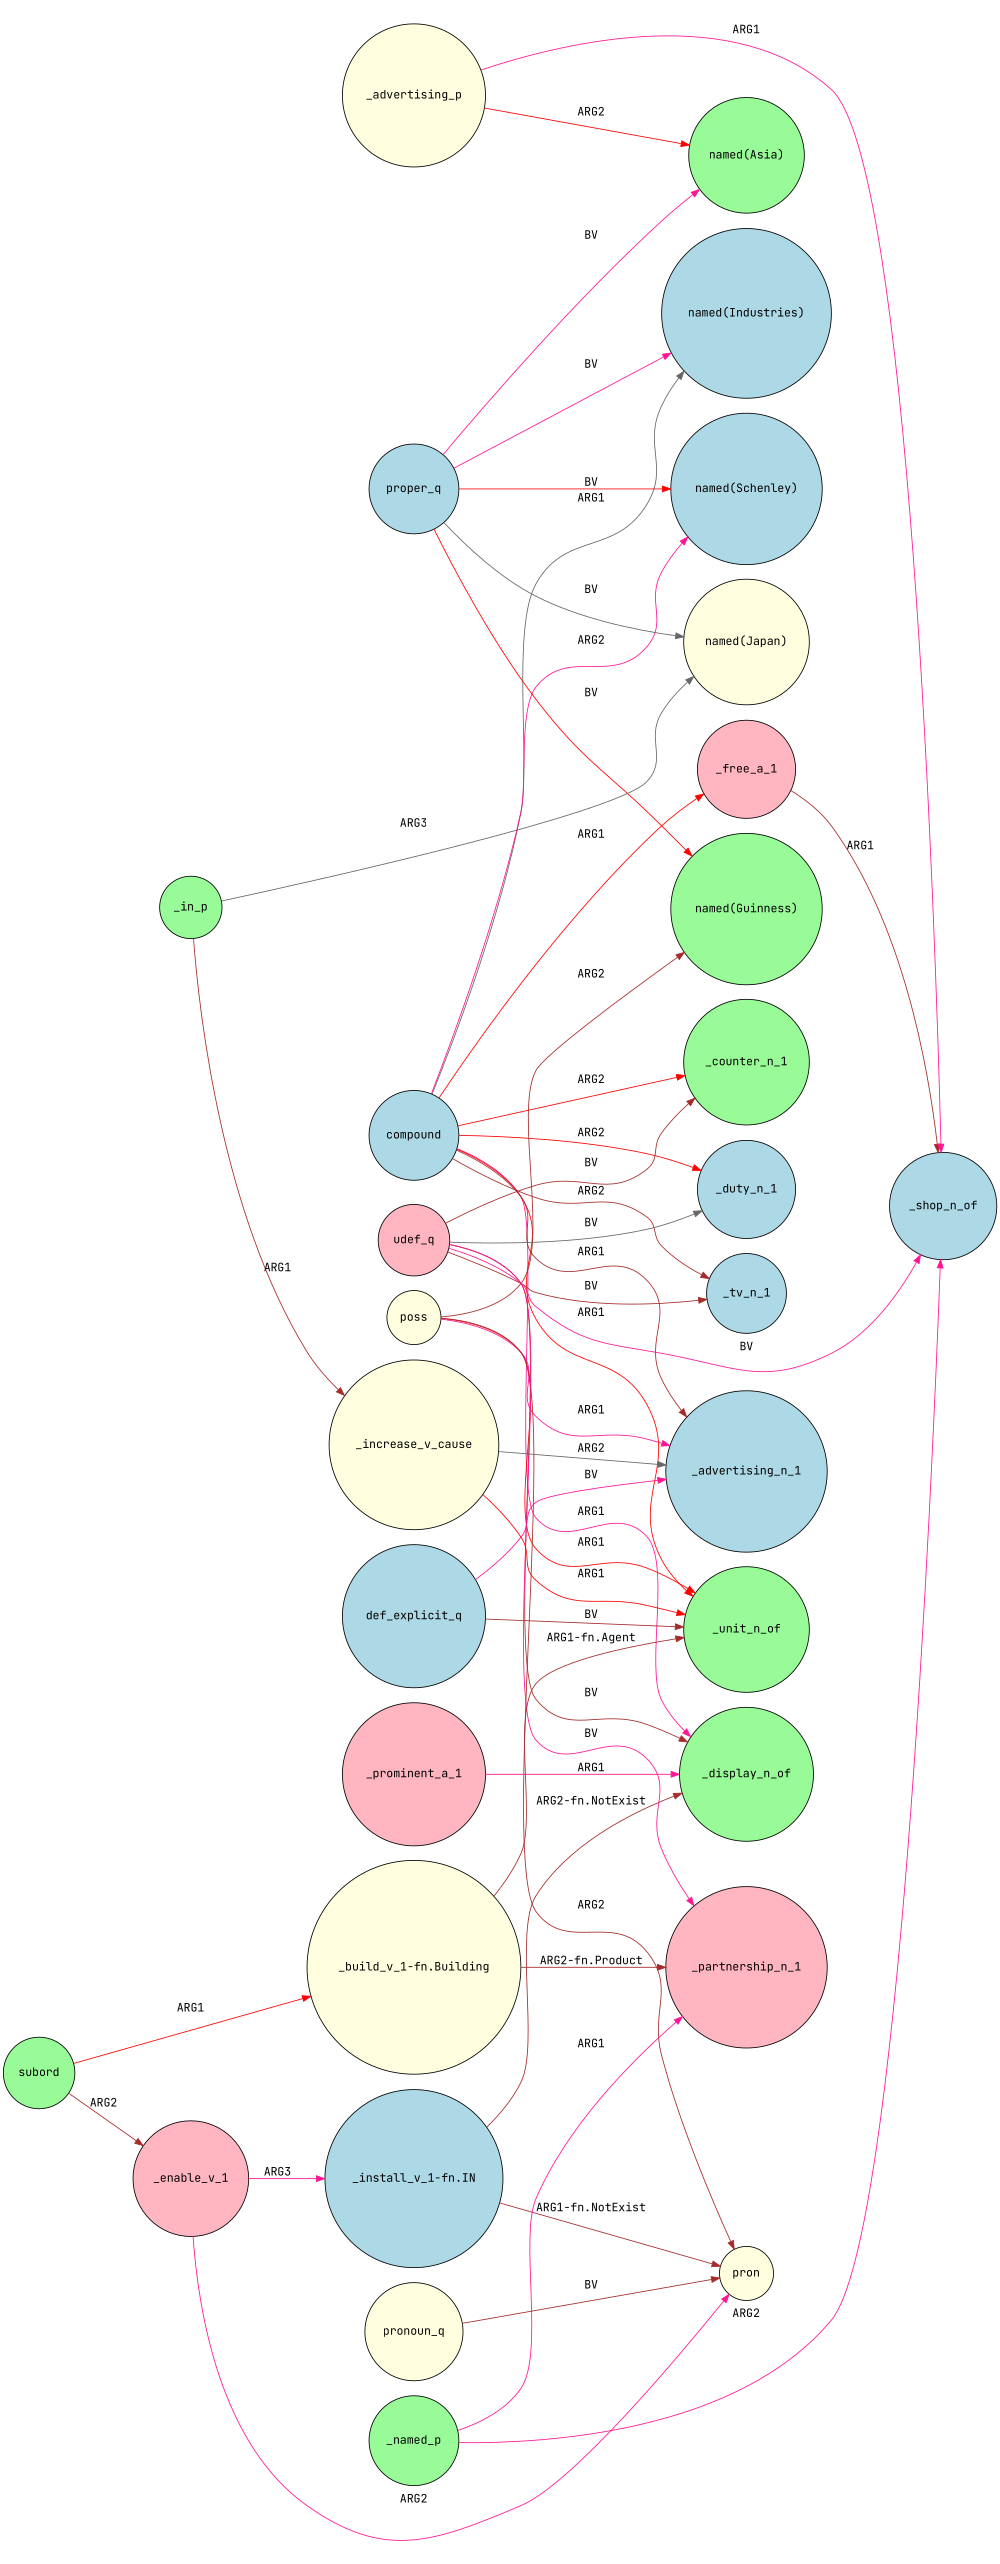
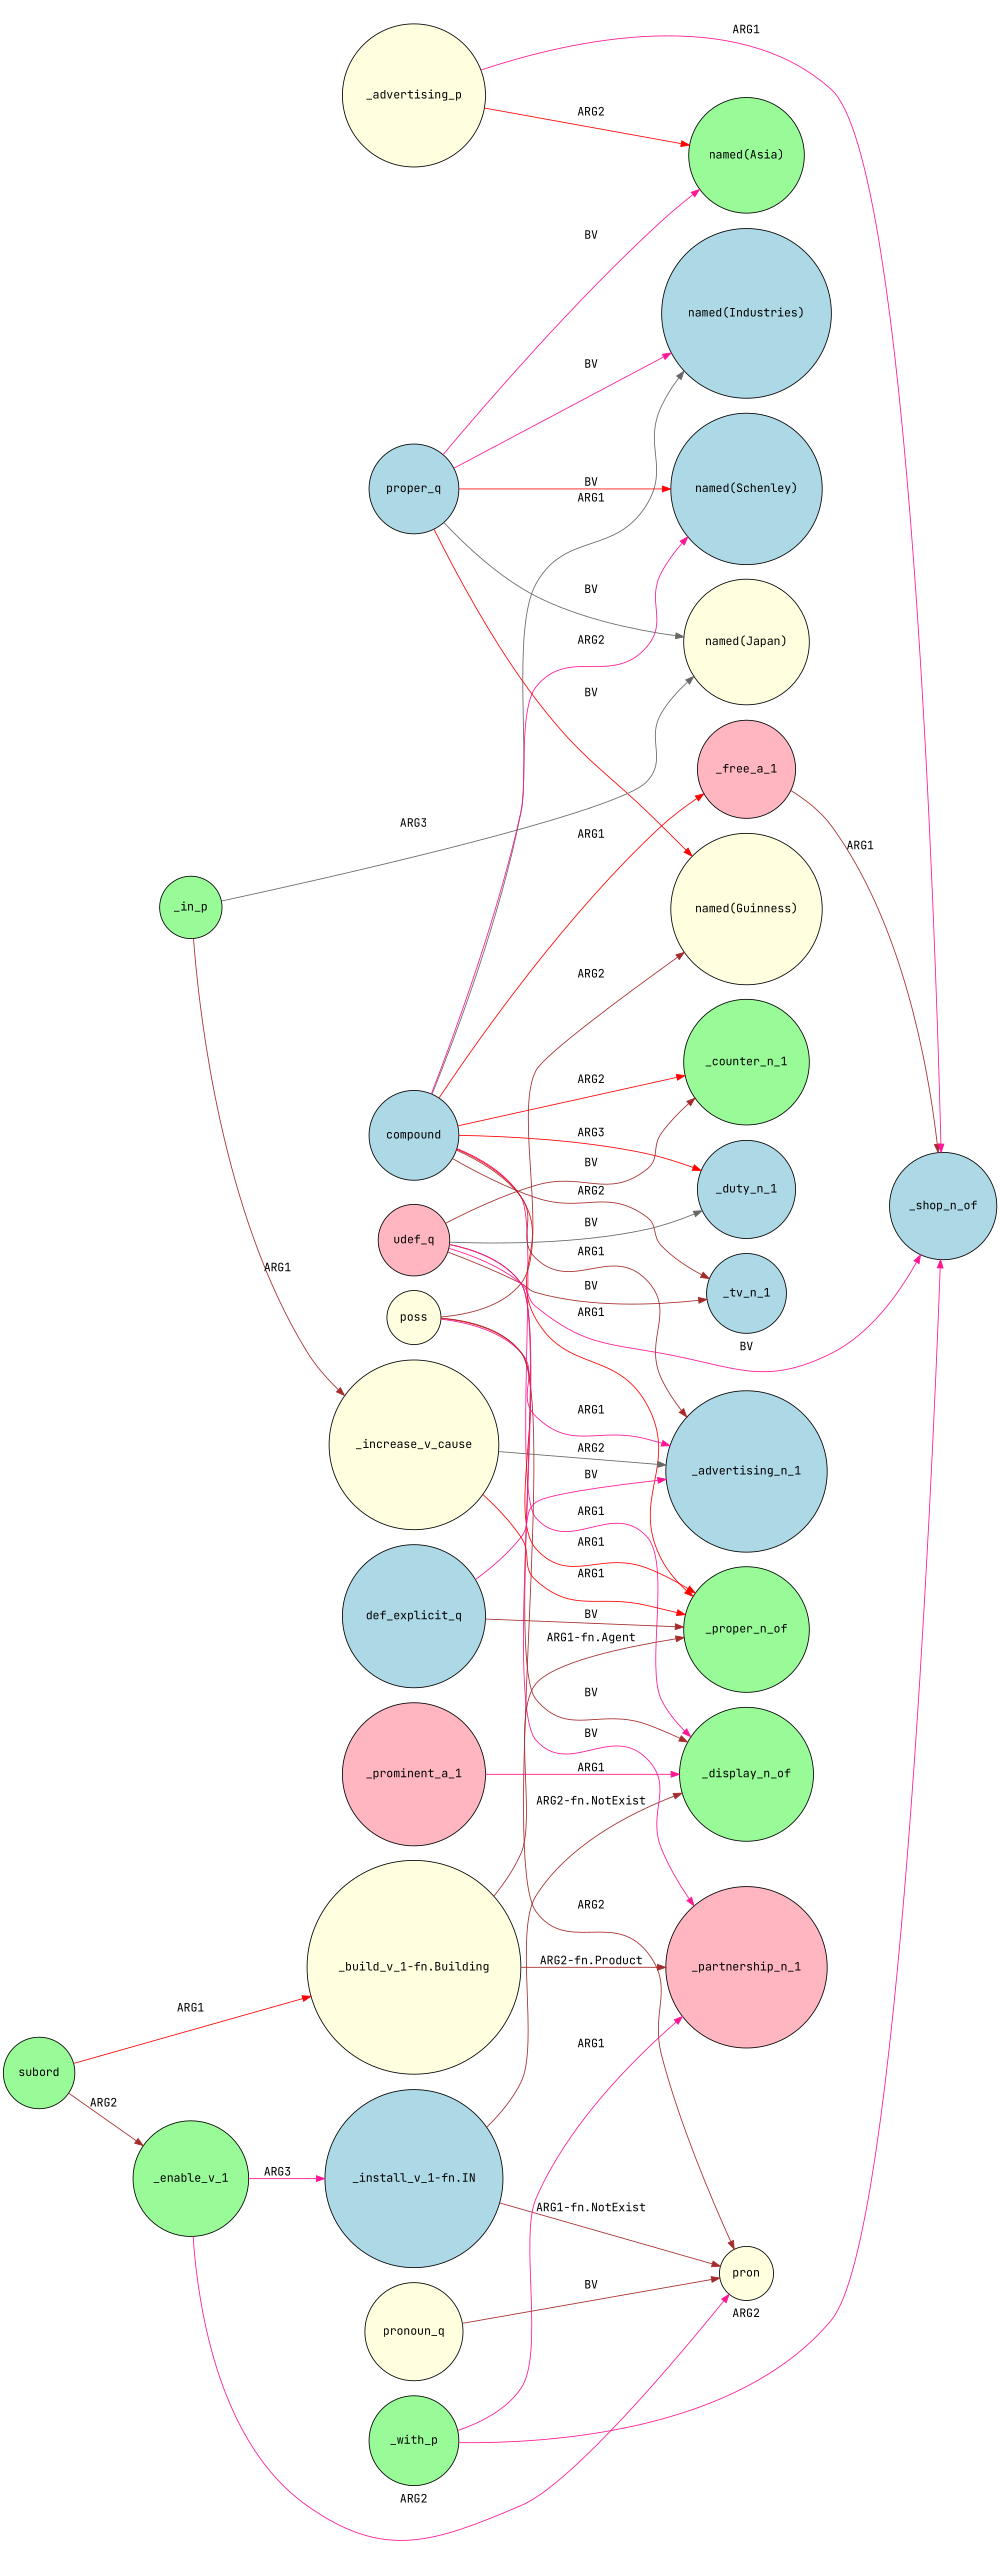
(747, 909) -> (747, 909)
(591, 1133) -> (591, 1133)
(747, 1630) -> (747, 1630)
(191, 2179) -> (191, 2179)
(414, 2441) -> (414, 2441)
